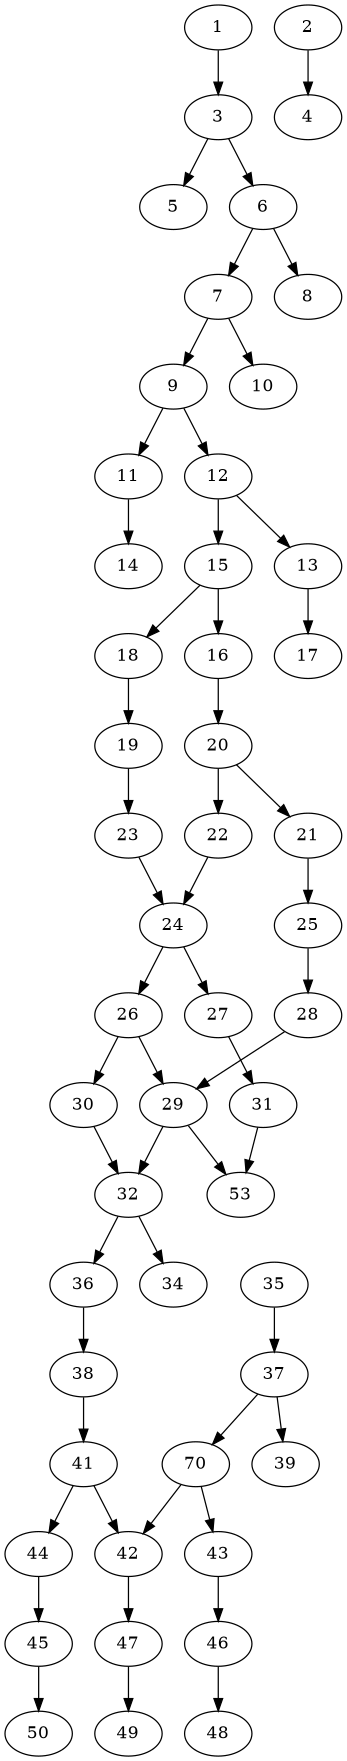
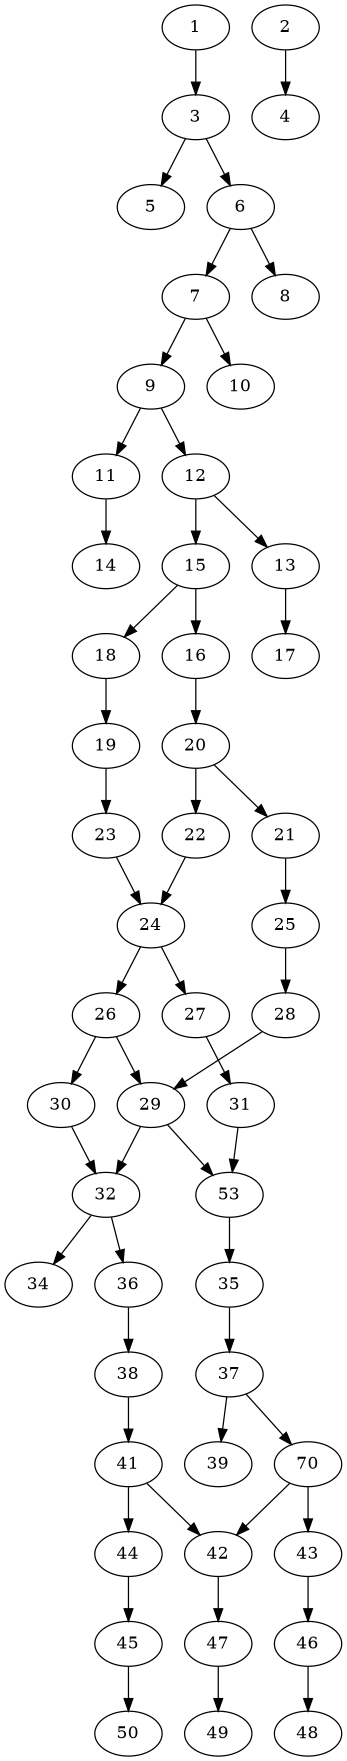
none -> (229, 1234)
